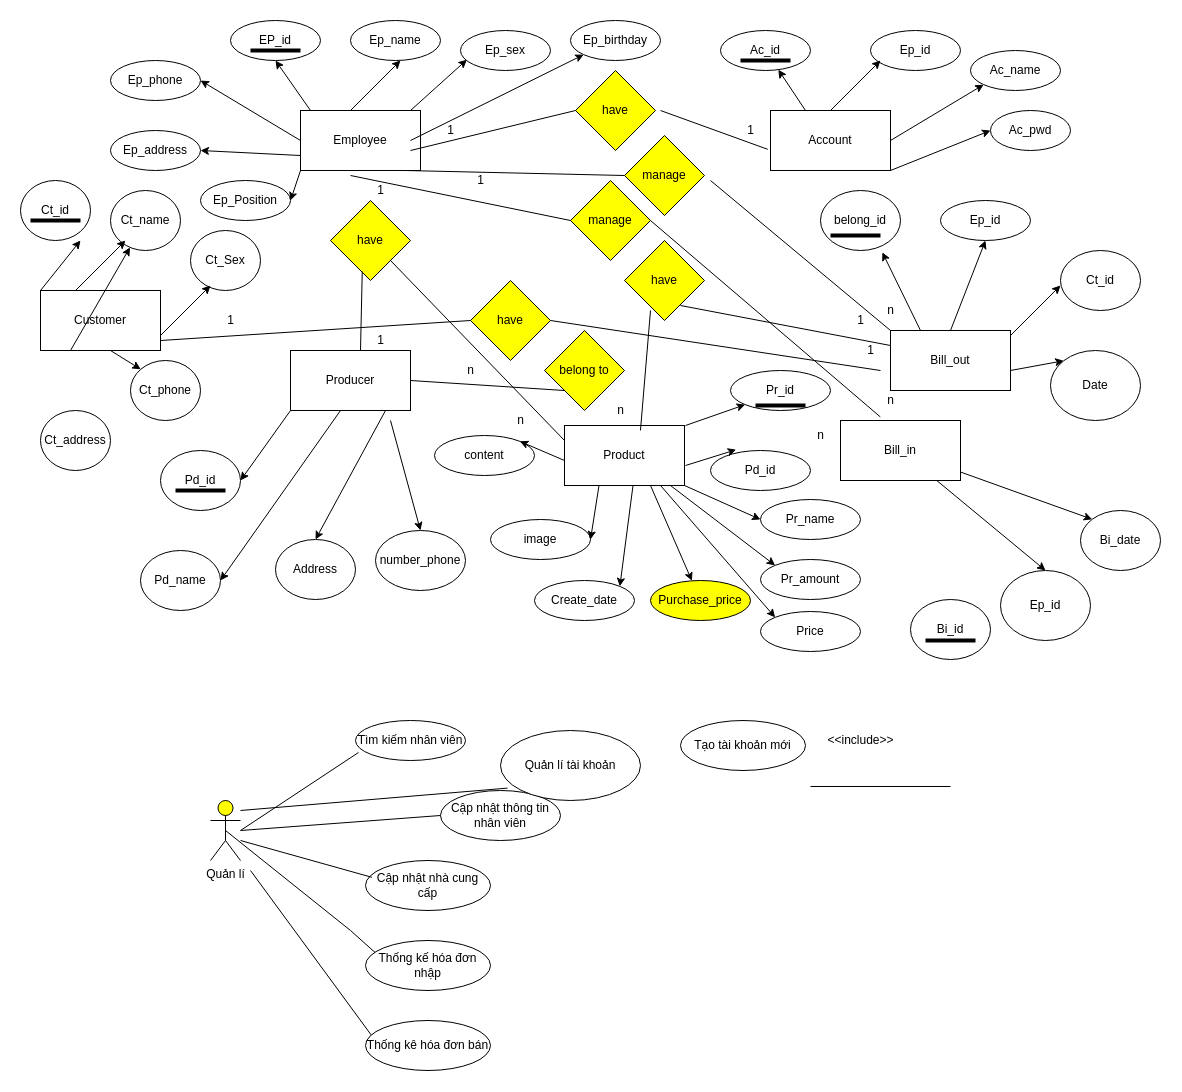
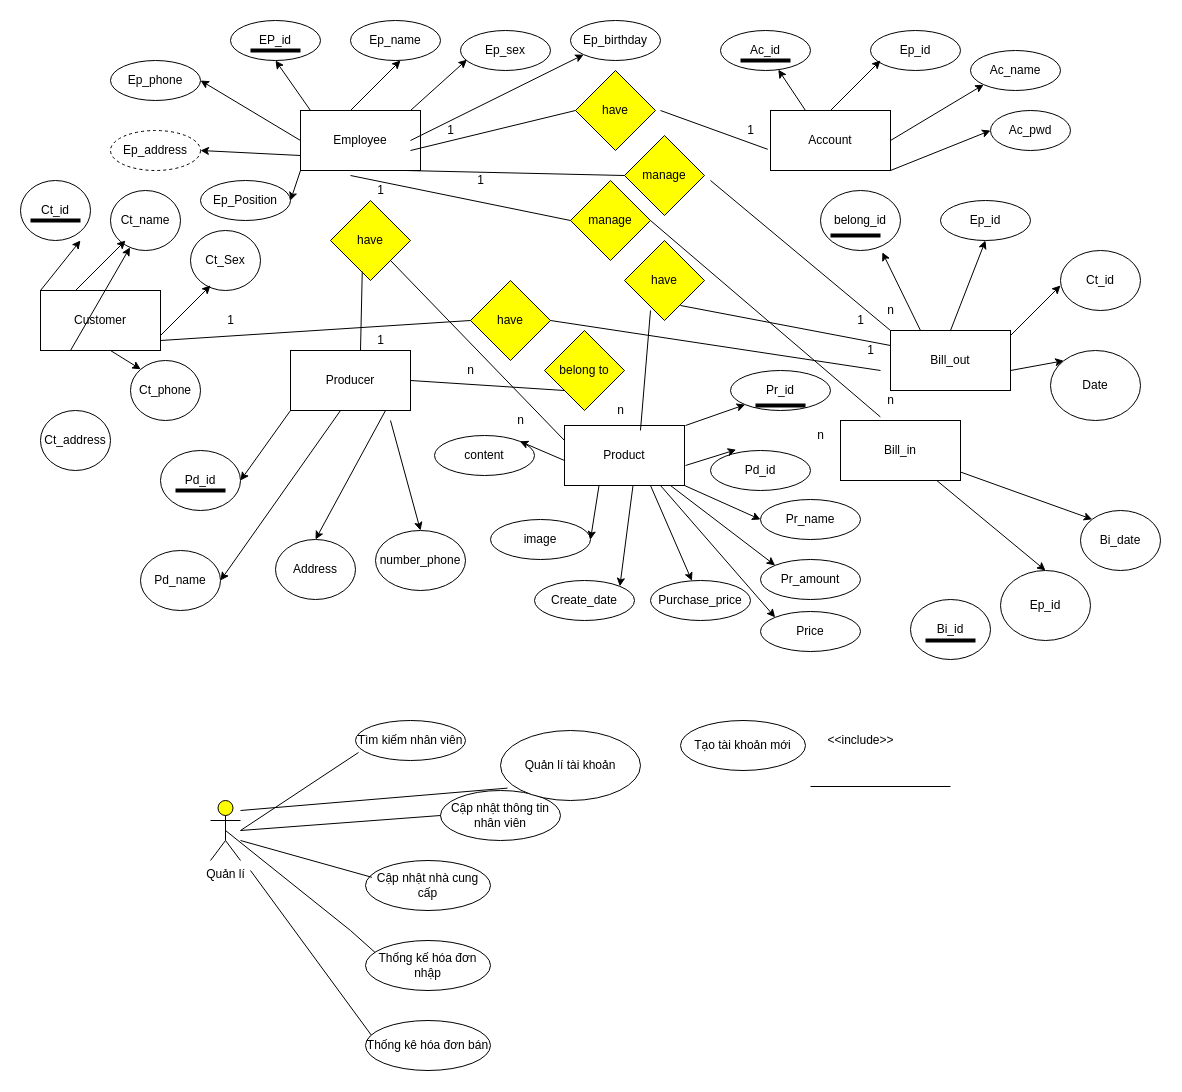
(156, 151) -> (156, 151)
(701, 601) -> (701, 601)
